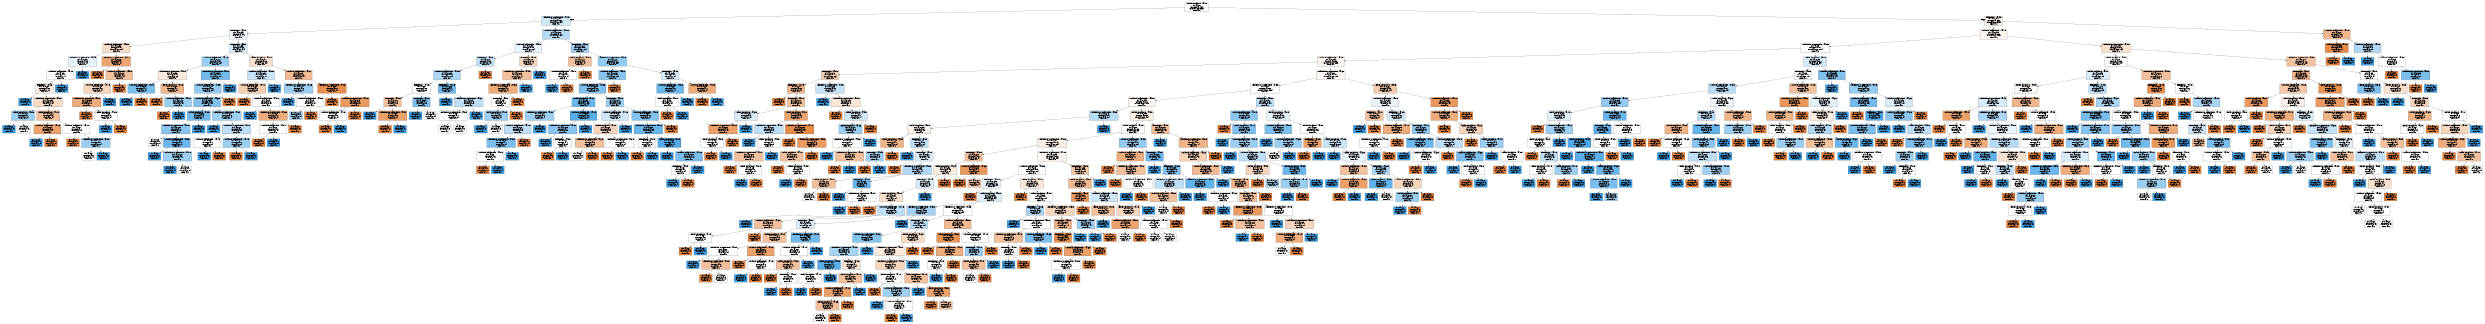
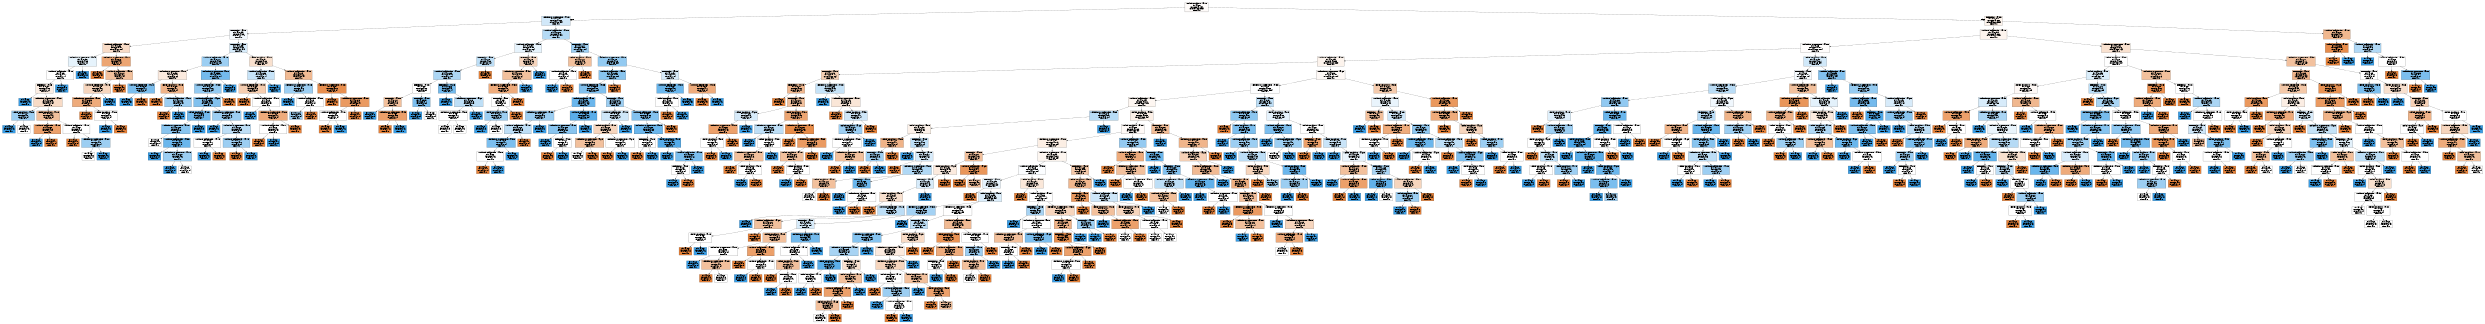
(2333, 61) -> (2333, 61)
